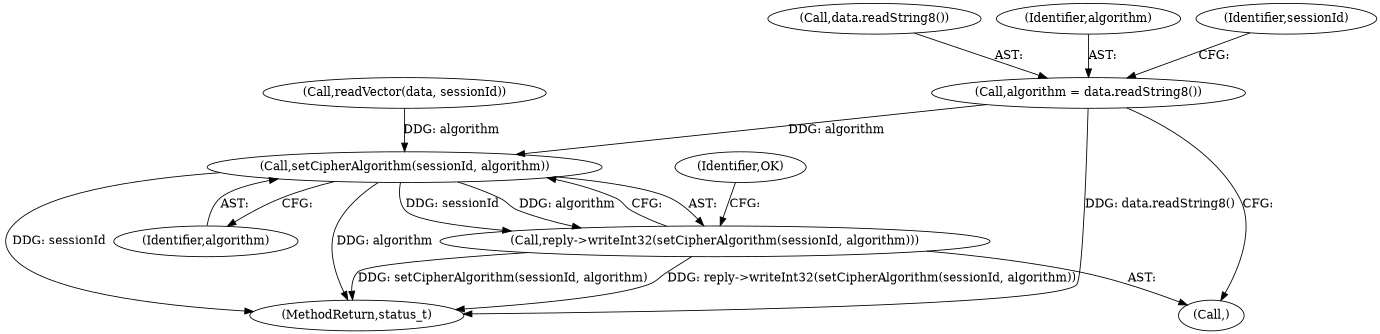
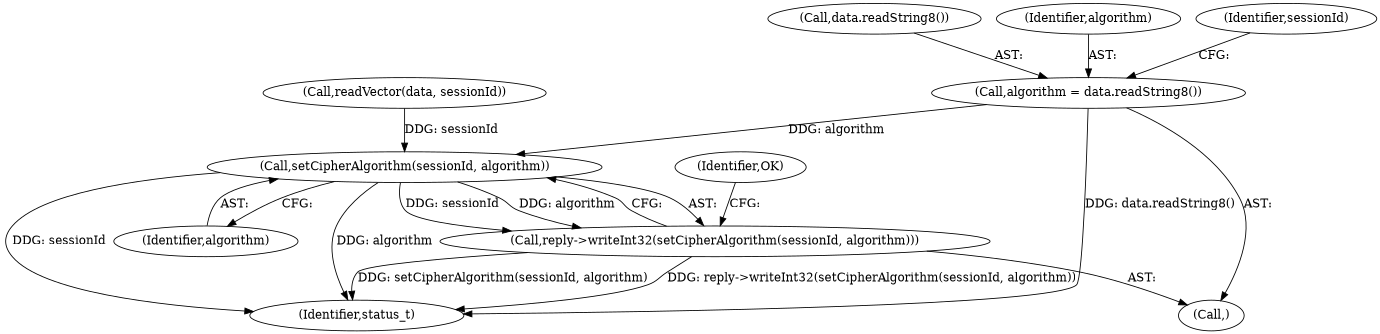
(452, 130) -> (452, 130)
(1260, 204) -> (1260, 204)
(357, 316) -> (357, 316)
